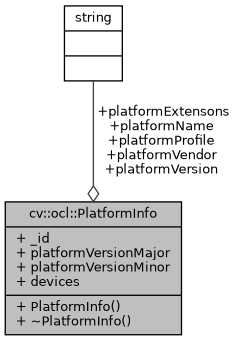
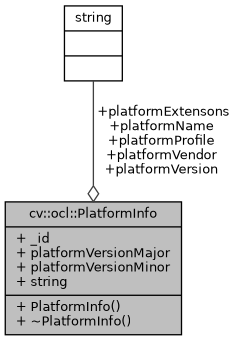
(48, 282) -> (42, 282)
